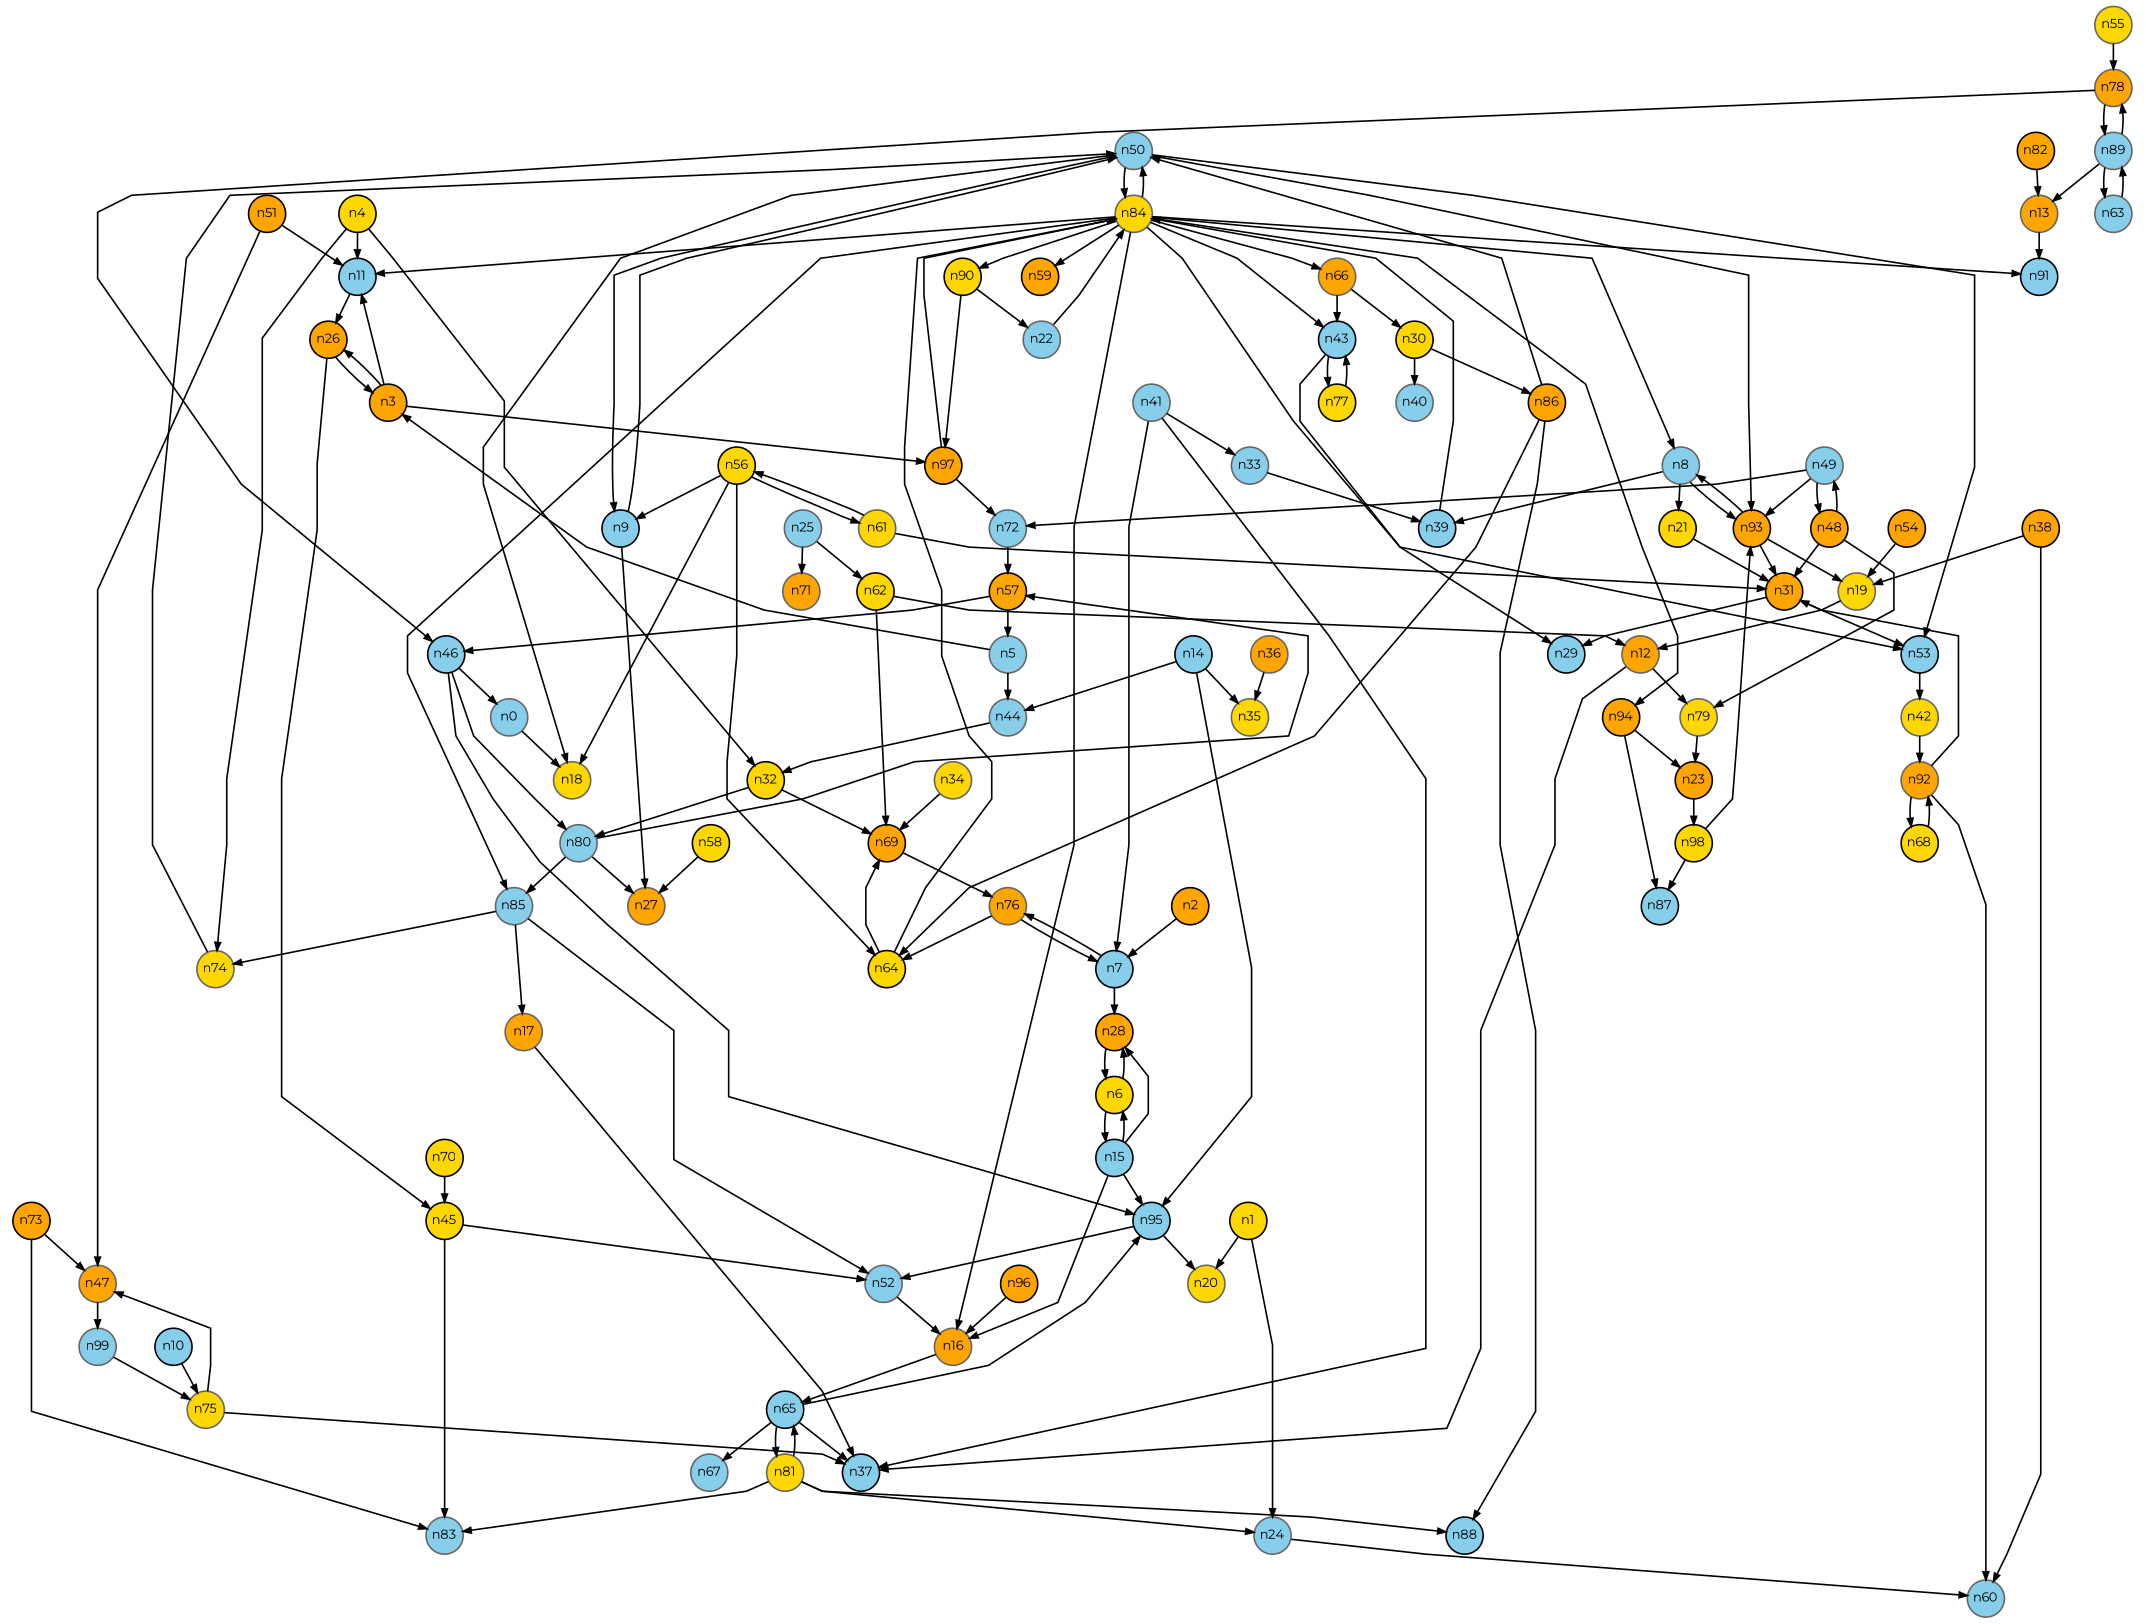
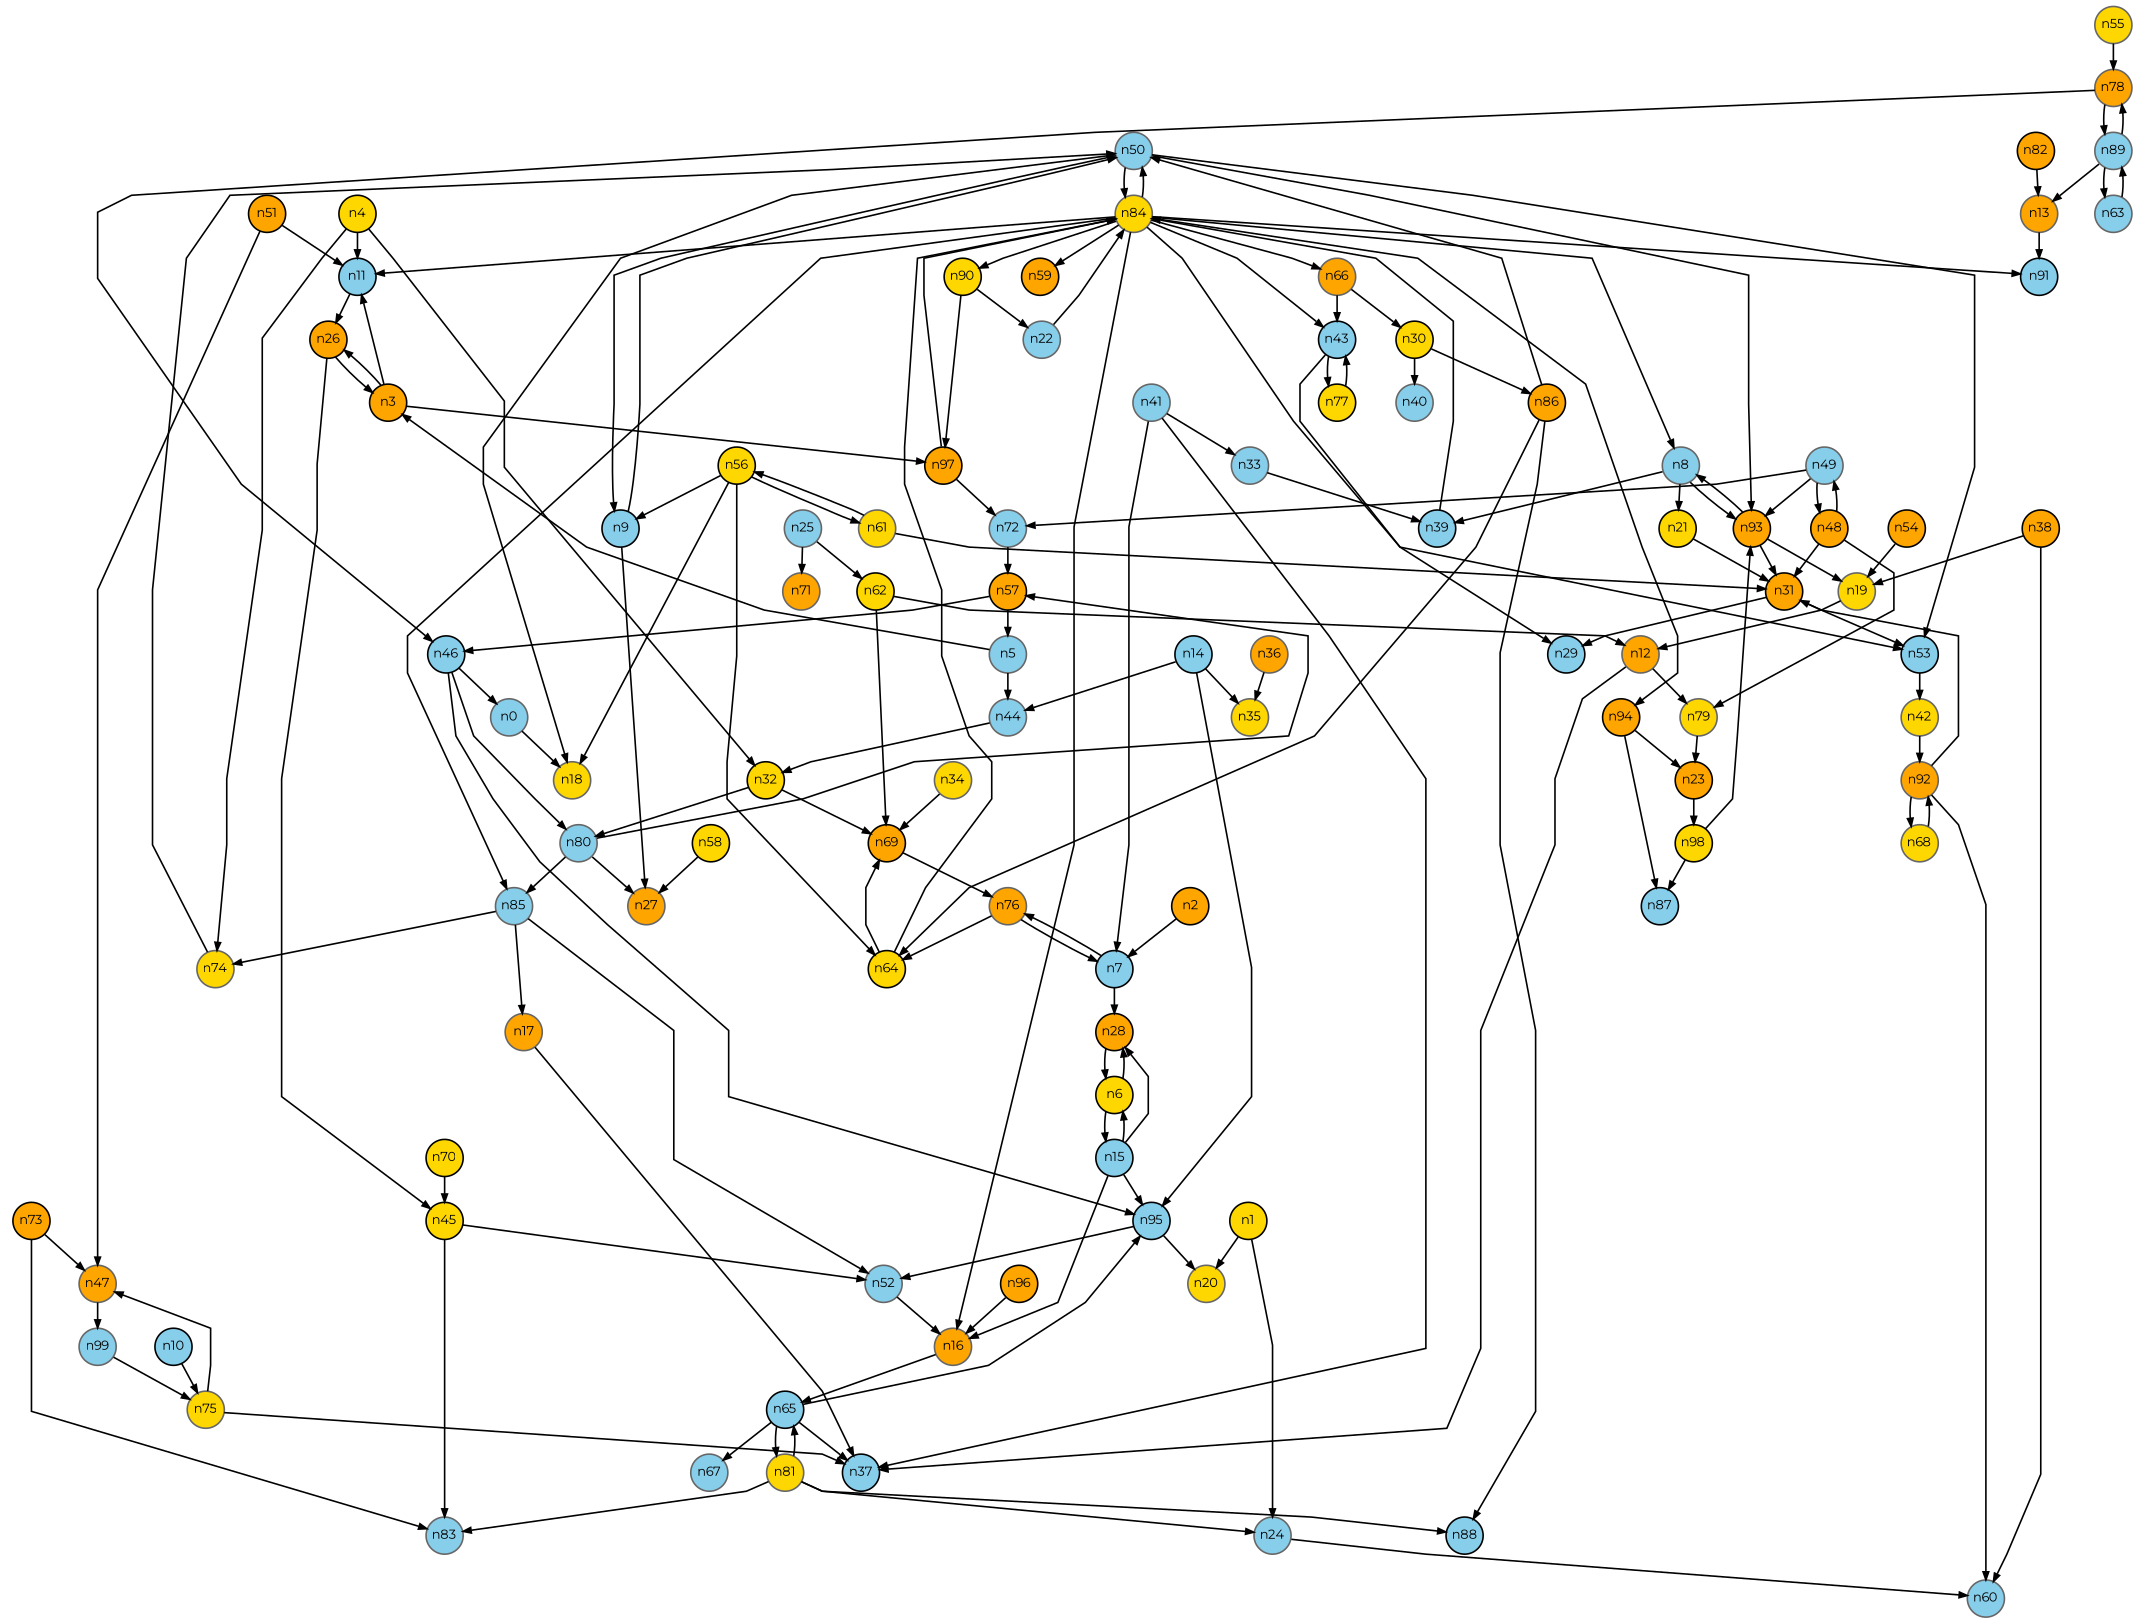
(1920, 843) -> (1920, 843)
